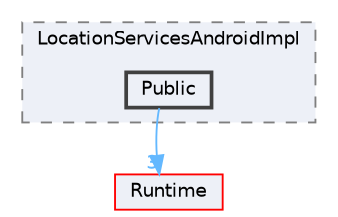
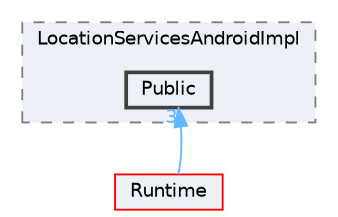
(156, 134) -> (181, 151)
